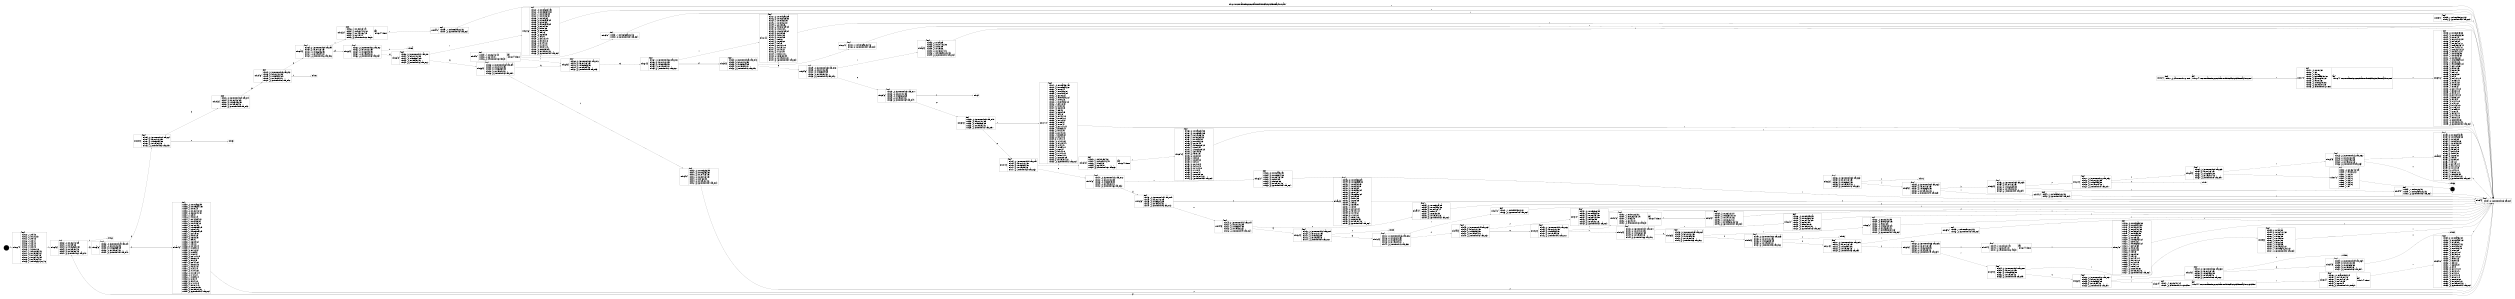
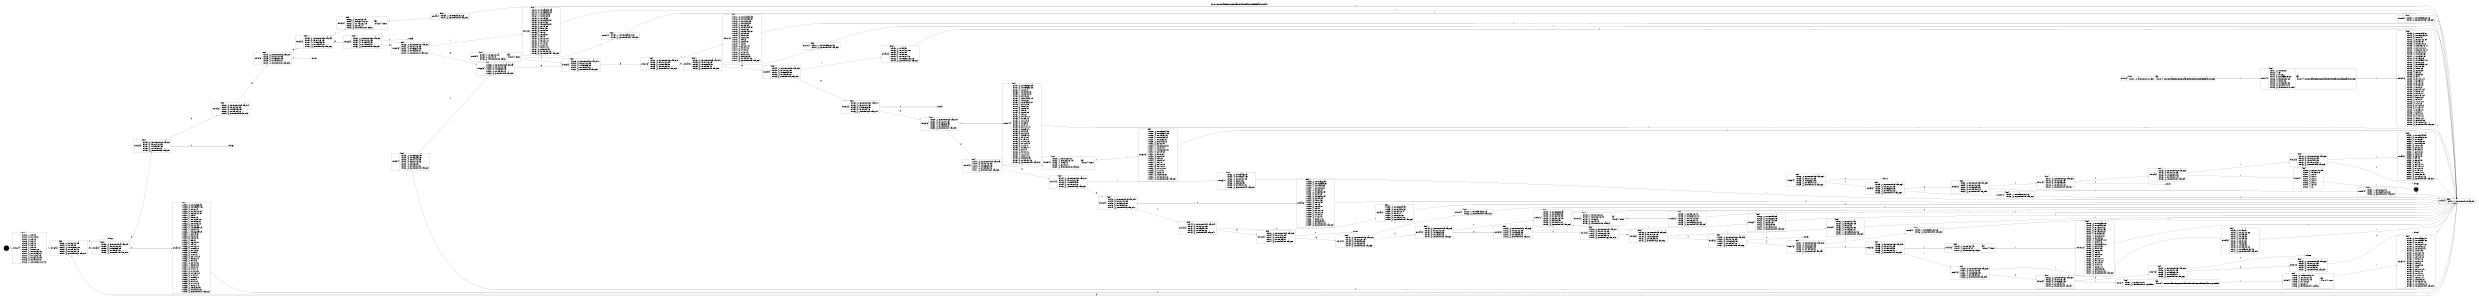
(595, 122) -> (454, 114)
